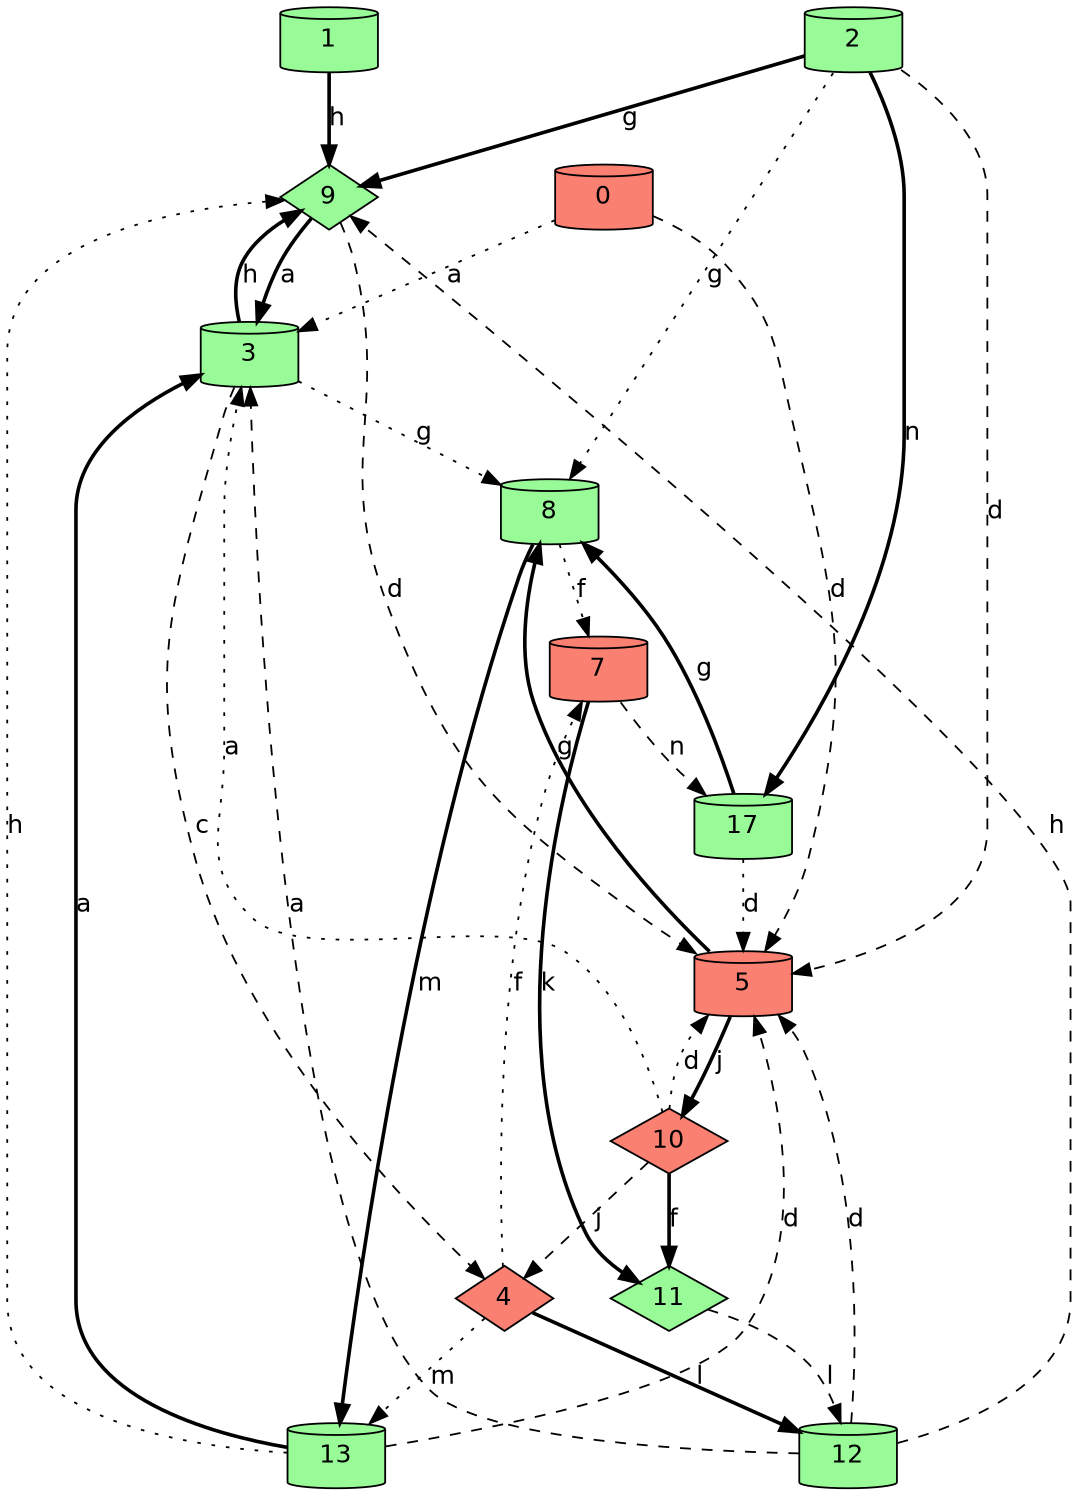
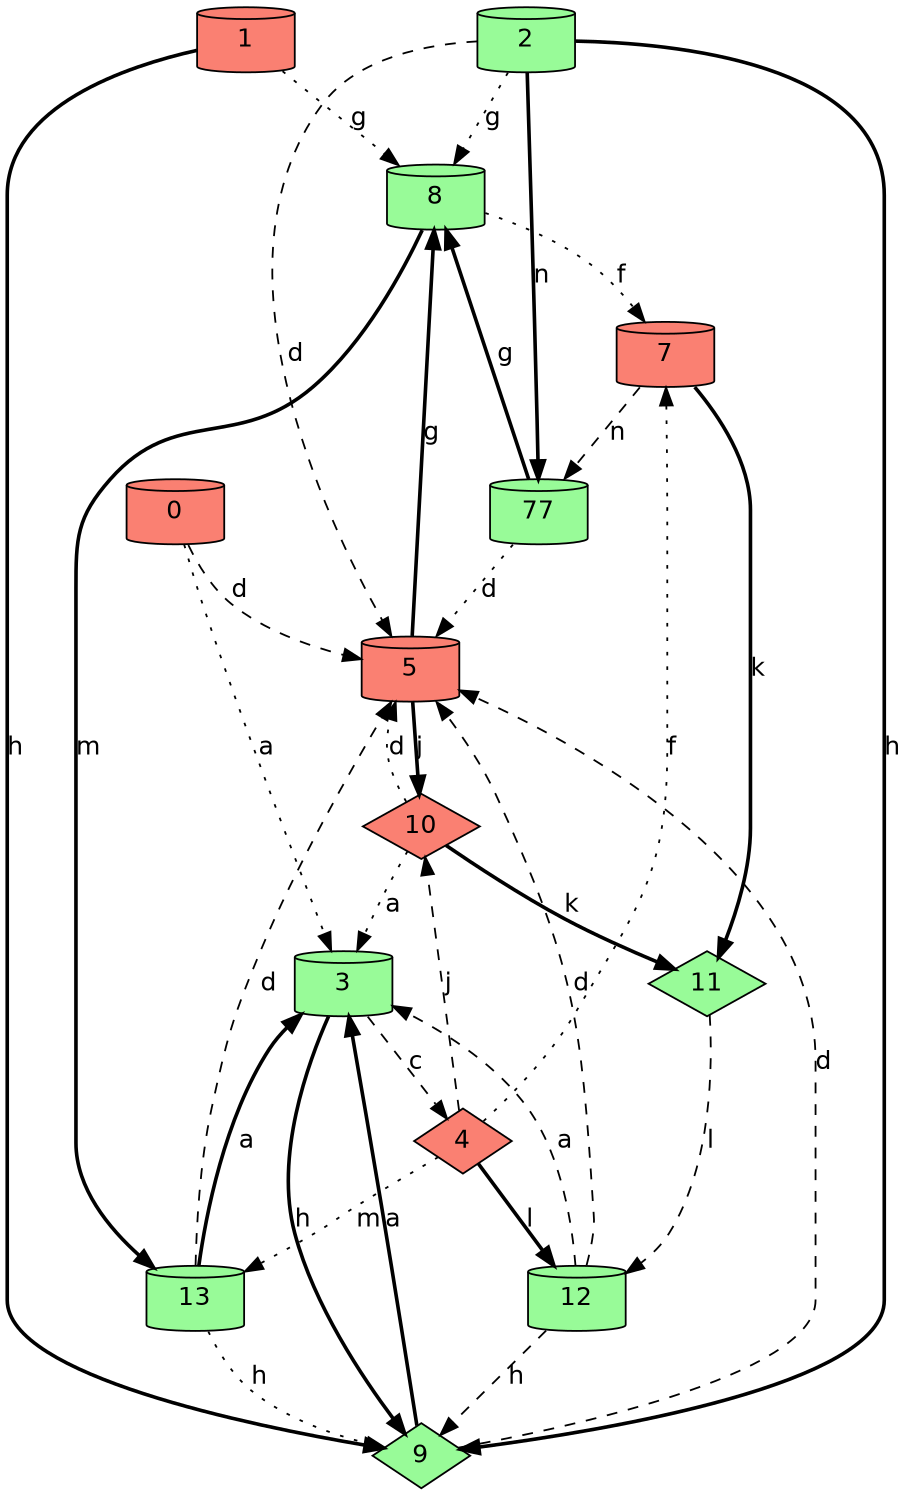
(329, 40) -> (246, 40)
(631, 118) -> (893, 748)
(391, 429) -> (334, 113)
(743, 826) -> (539, 512)
(593, 1214) -> (443, 993)
(675, 1220) -> (572, 905)
